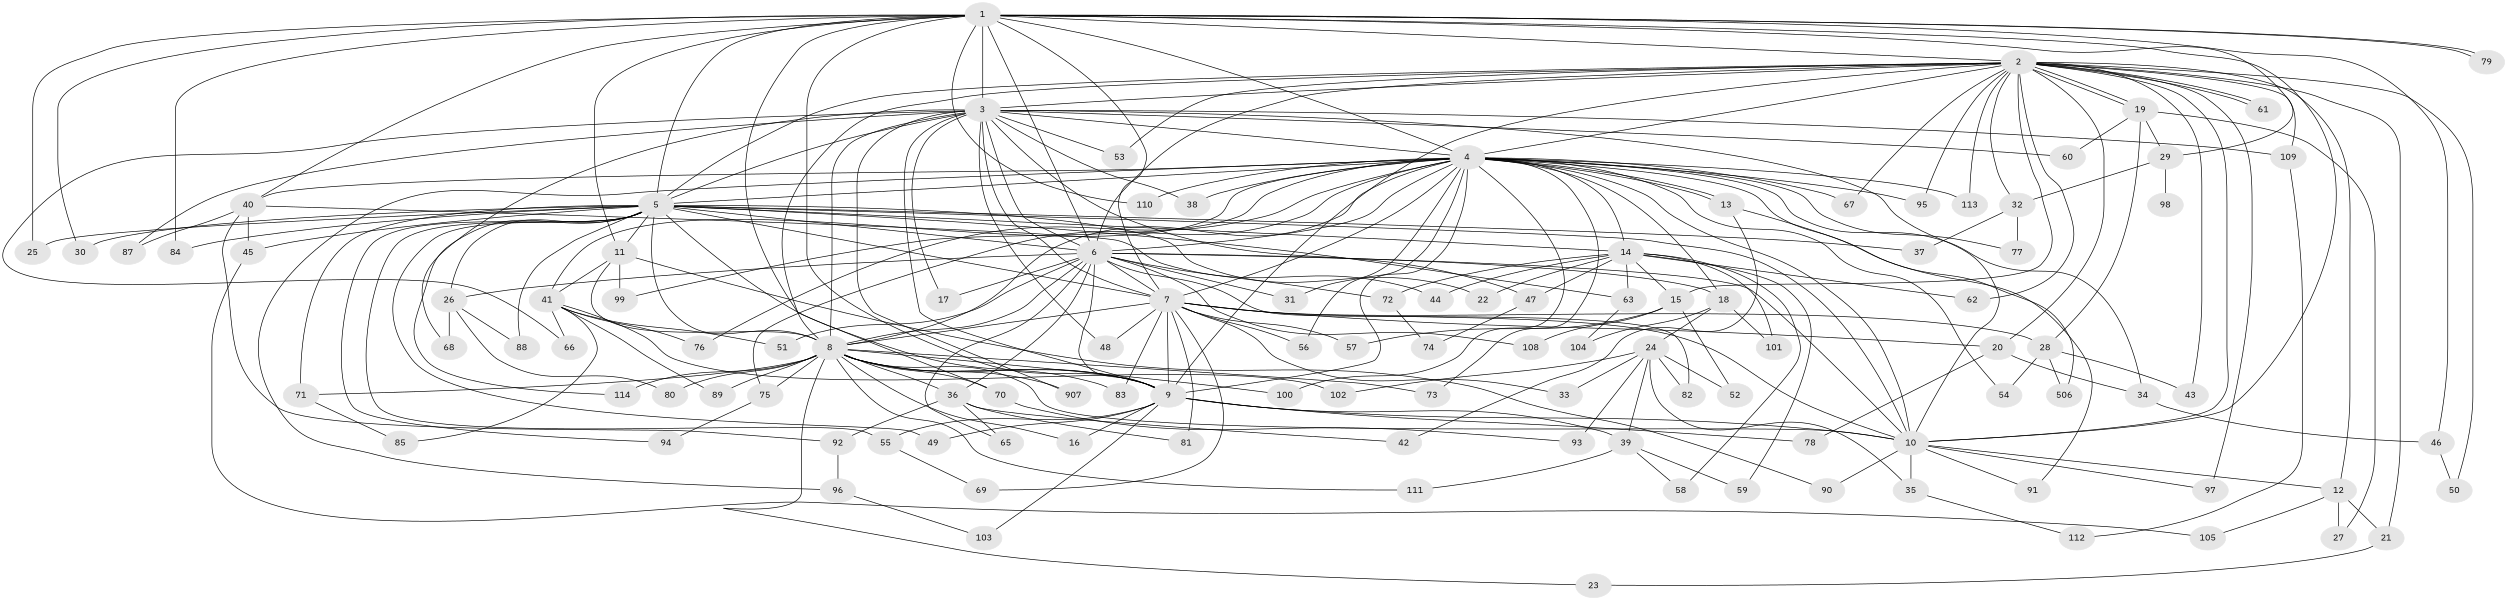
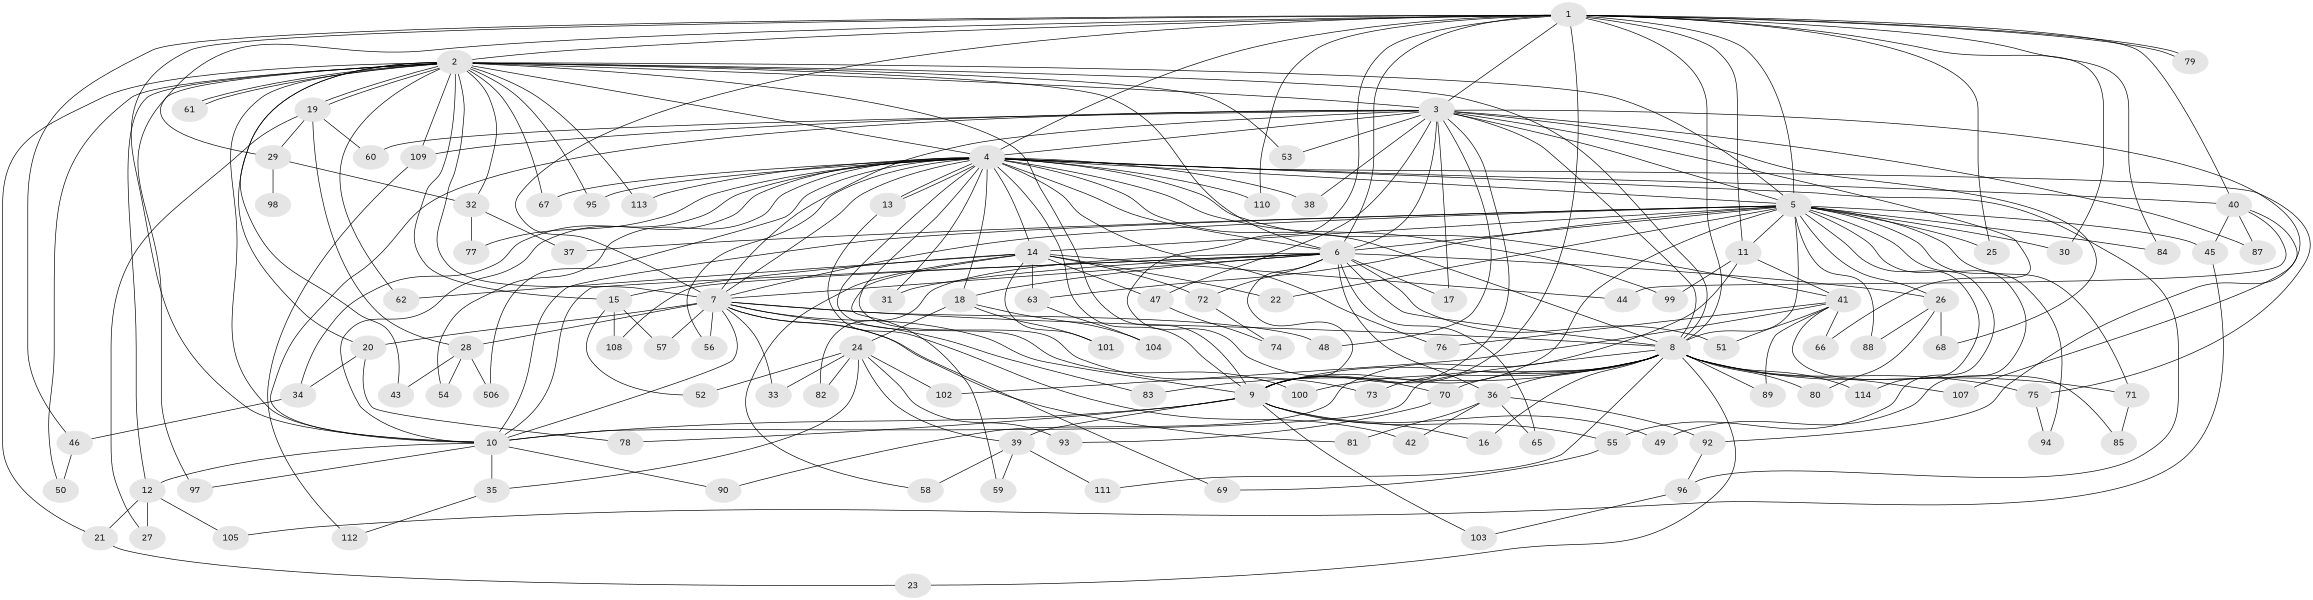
none -> (453, 268)
(677, 332) -> (1707, 151)
(1073, 395) -> (1961, 395)
(2033, 491) -> none
